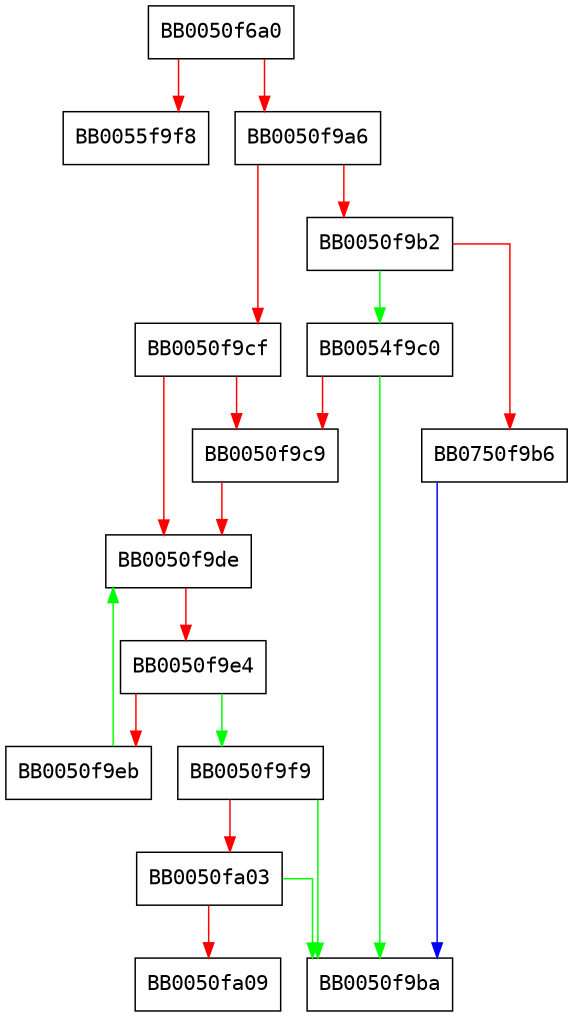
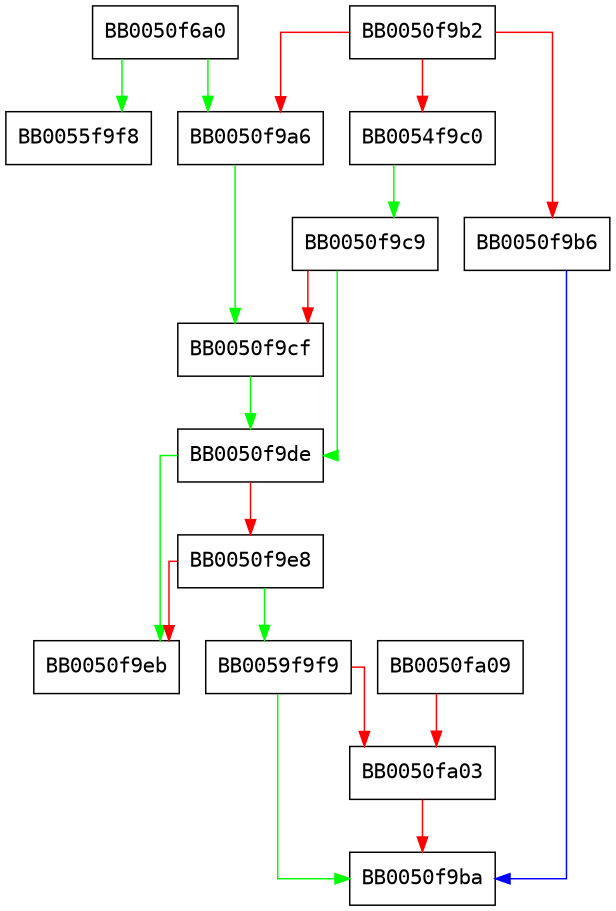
(179, 78) -> (122, 78)
(264, 78) -> (208, 78)
(344, 184) -> (283, 32)
(258, 237) -> (235, 237)
(380, 289) -> (422, 78)
(237, 395) -> (308, 289)
(323, 395) -> (394, 184)
(164, 448) -> (251, 395)
(494, 456) -> (537, 244)
(222, 501) -> (337, 364)
(380, 660) -> none
(193, 667) -> (251, 561)
(113, 674) -> (160, 532)
(251, 773) -> (278, 667)
(309, 879) -> (422, 818)
(209, 924) -> (436, 713)
